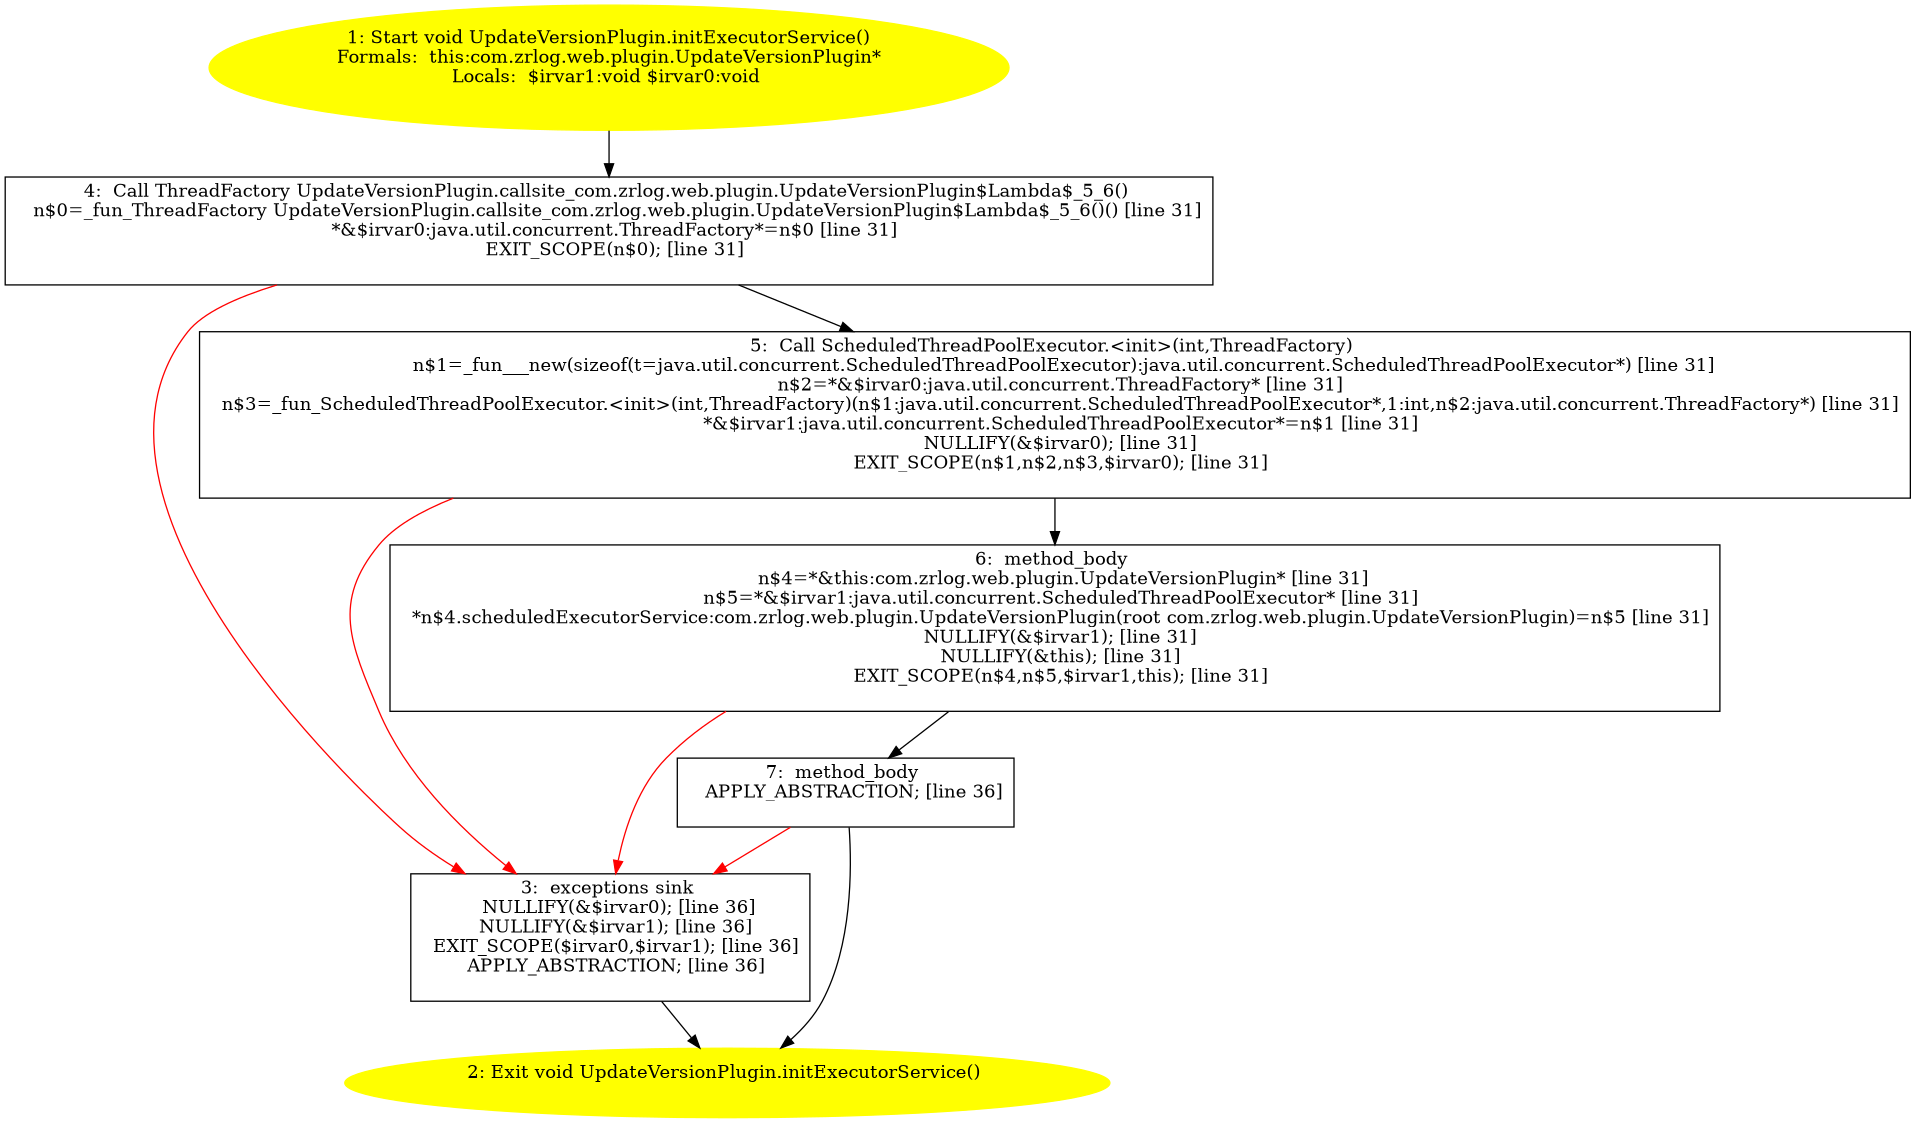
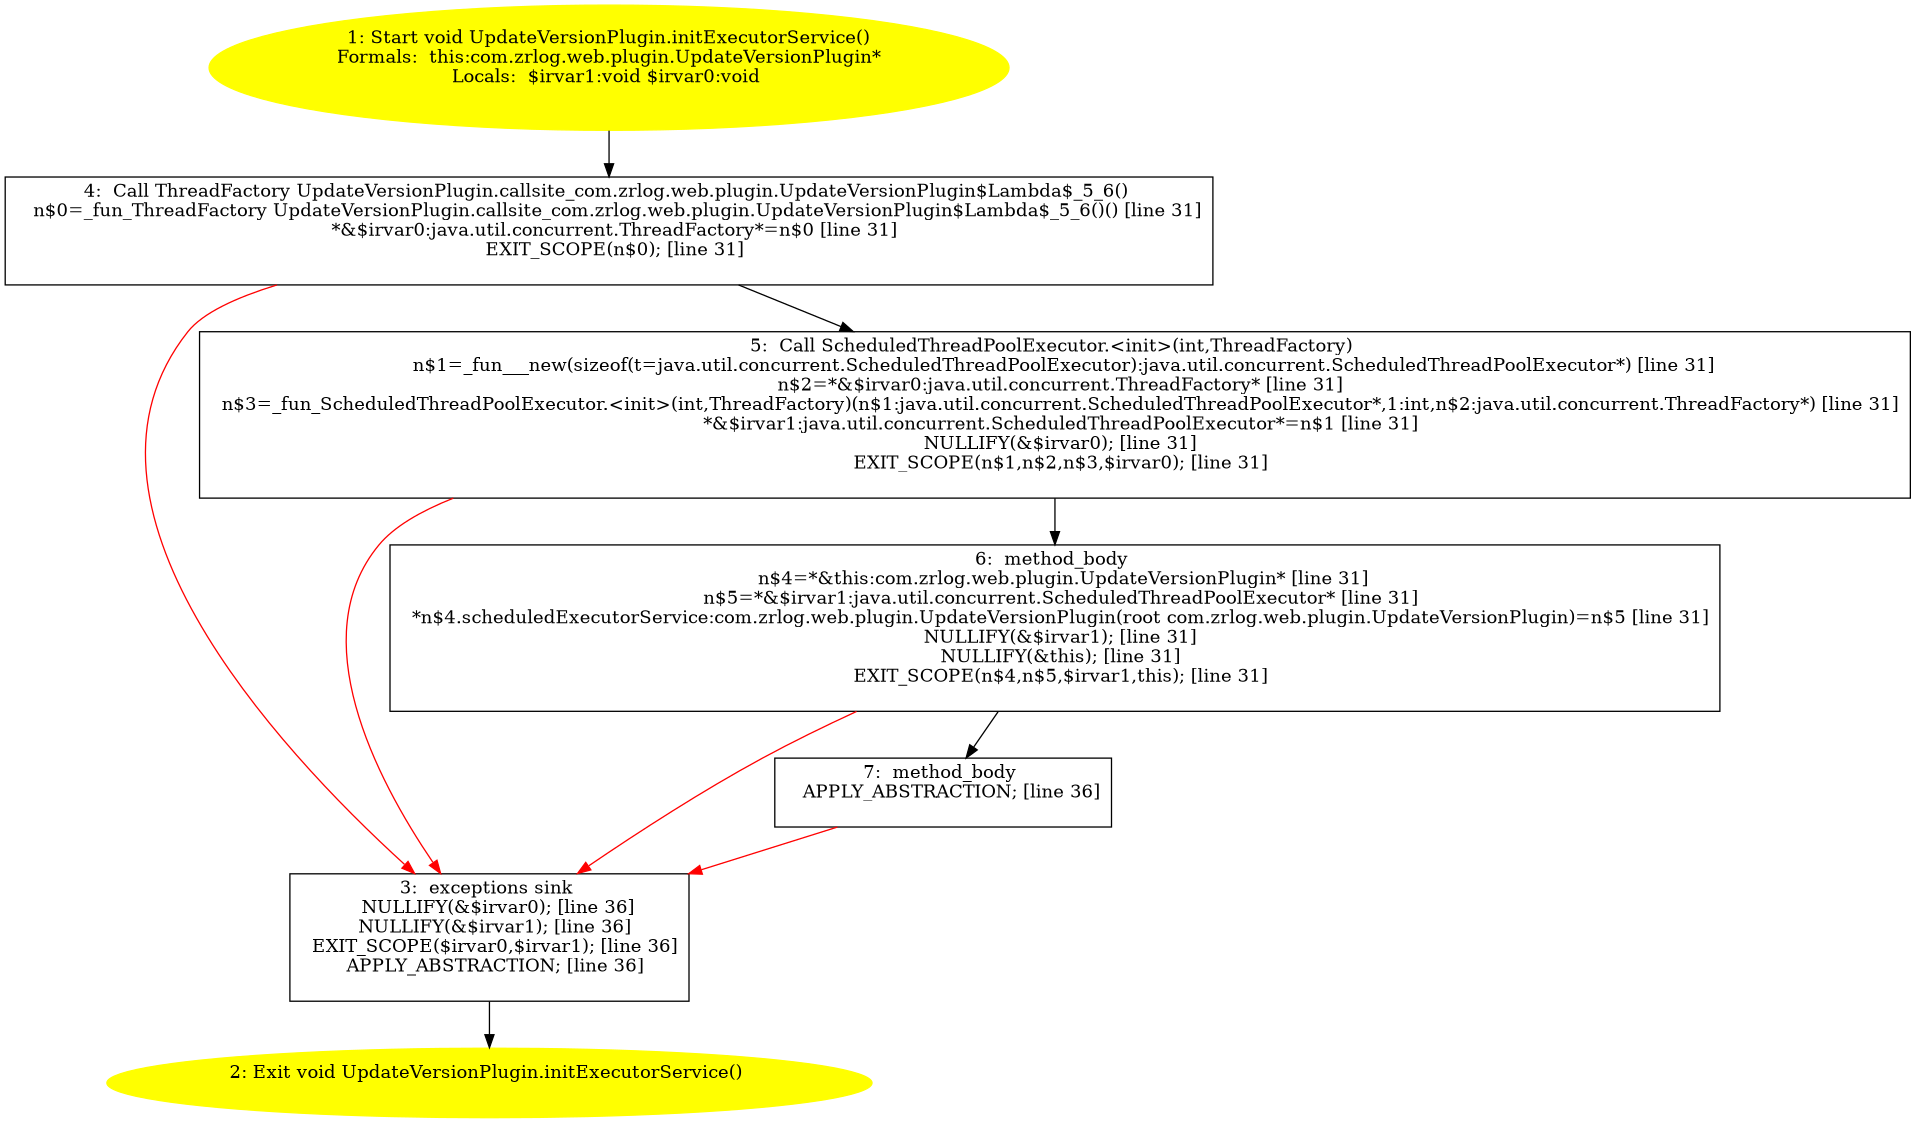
(843, 941) -> none
